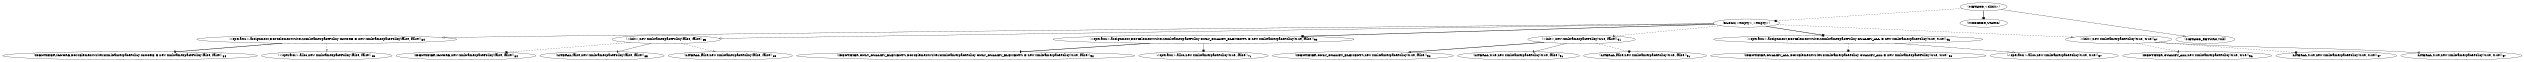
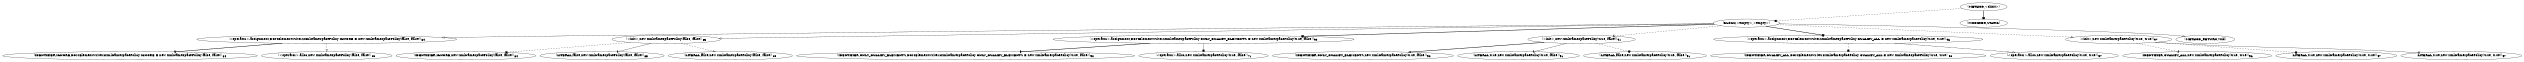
(2092, 23) -> (1981, 28)
